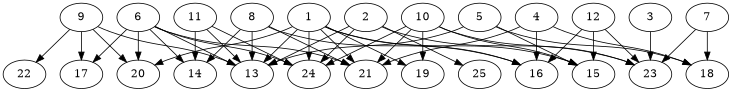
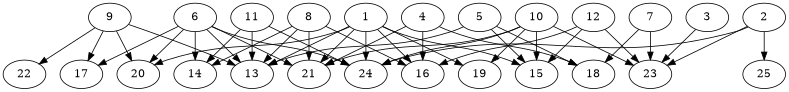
(313, 44) -> none
